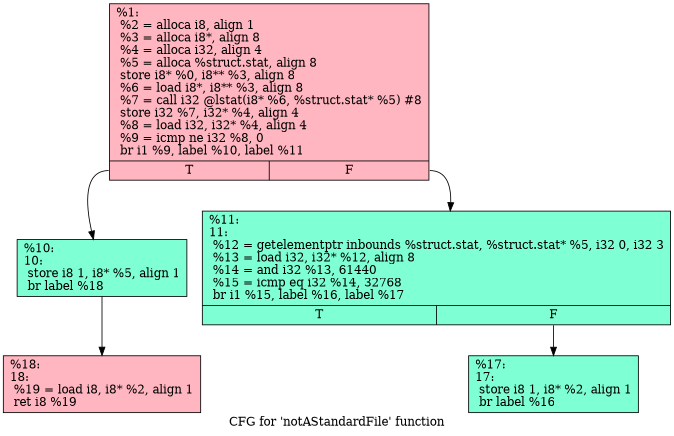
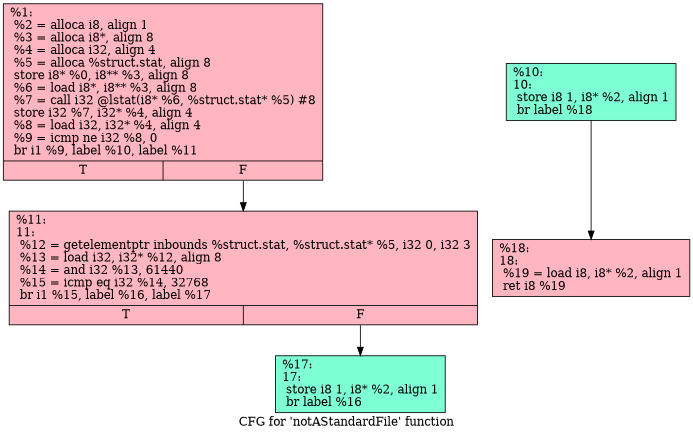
(88, 195) -> none
(436, 268) -> (243, 268)
(102, 274) -> (591, 98)
